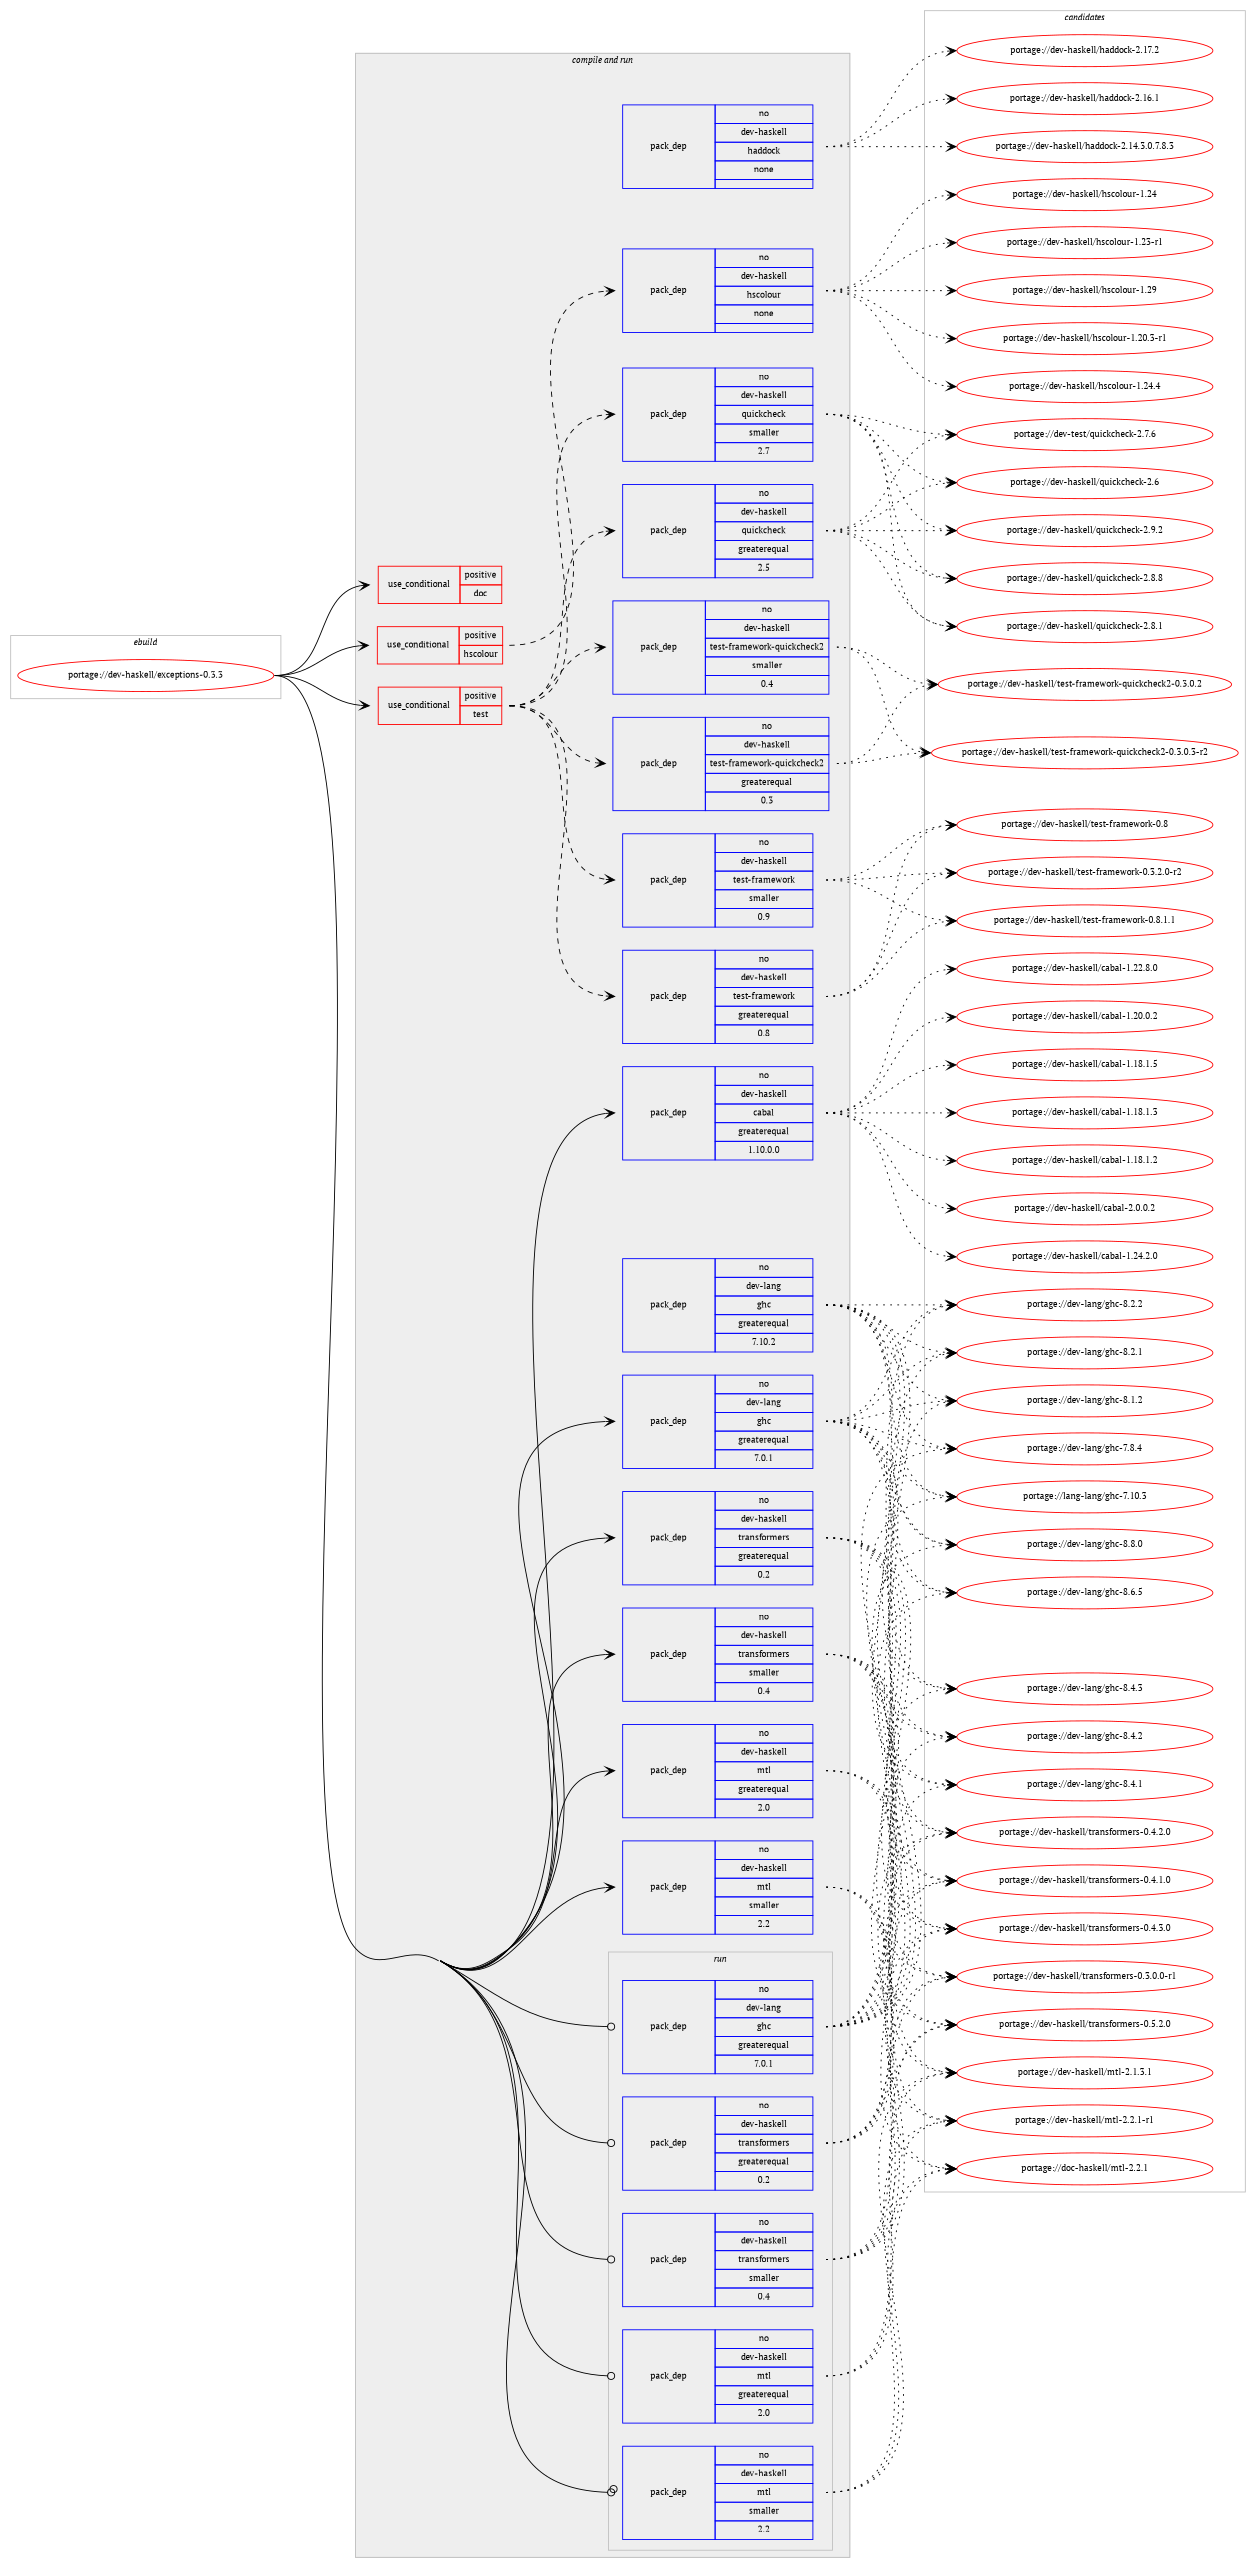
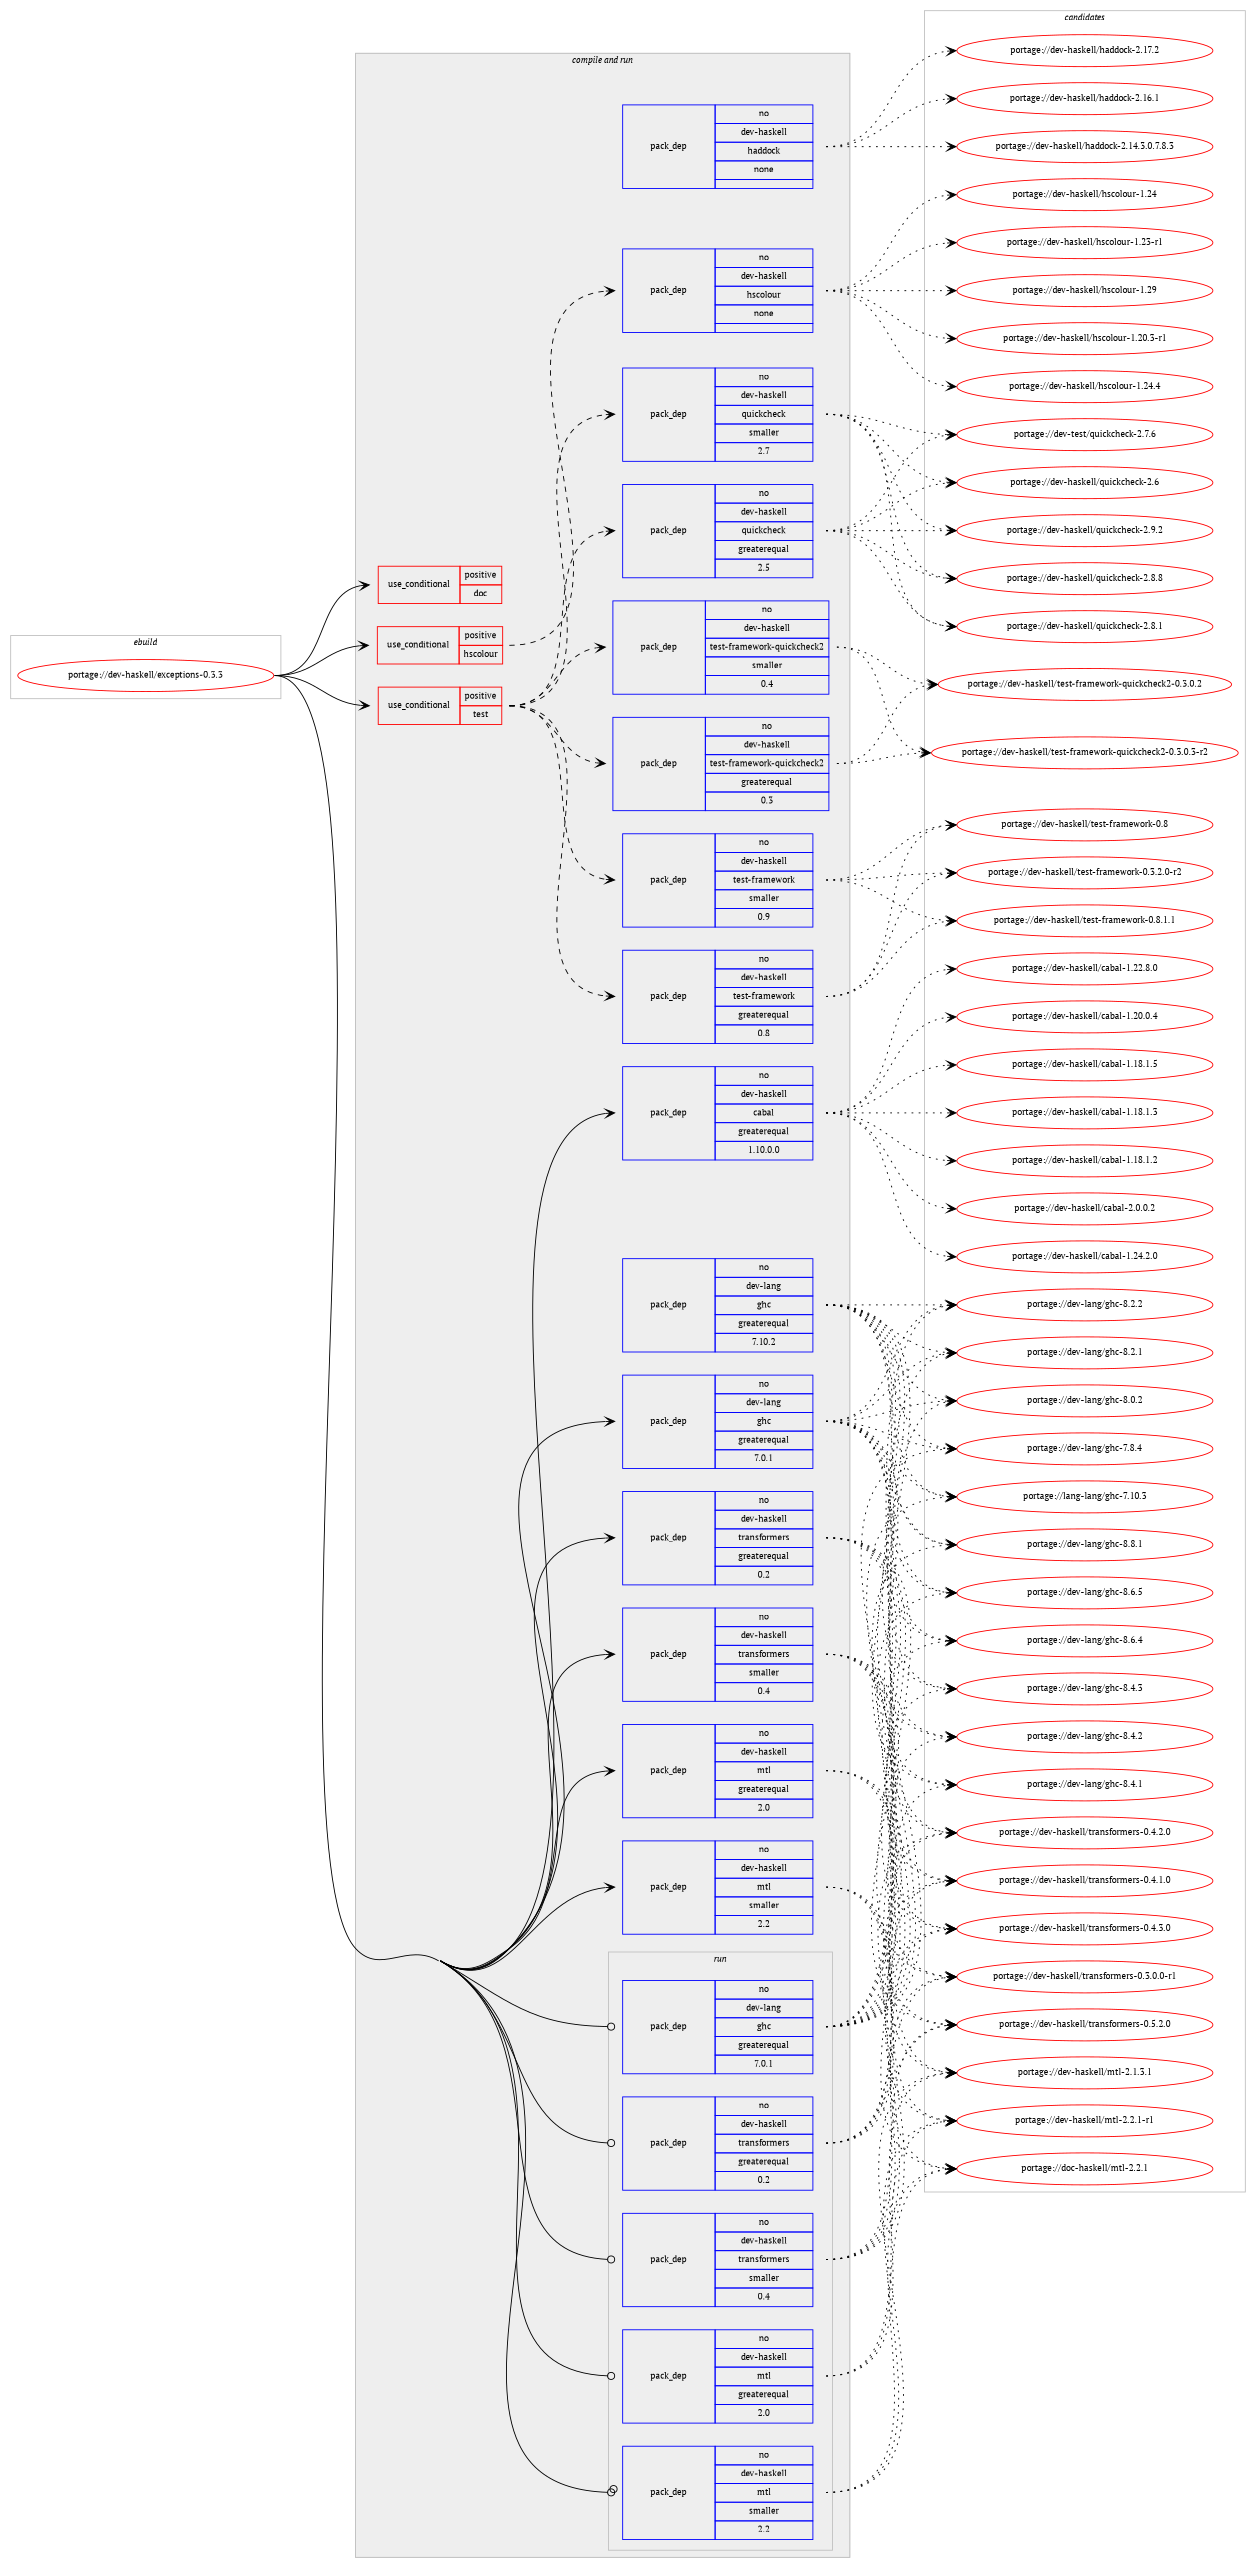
(1085, 1017) -> (1085, 1017)
(1085, 1401) -> (1085, 1401)
(1085, 1545) -> (1085, 1545)
none -> (1085, 1641)
